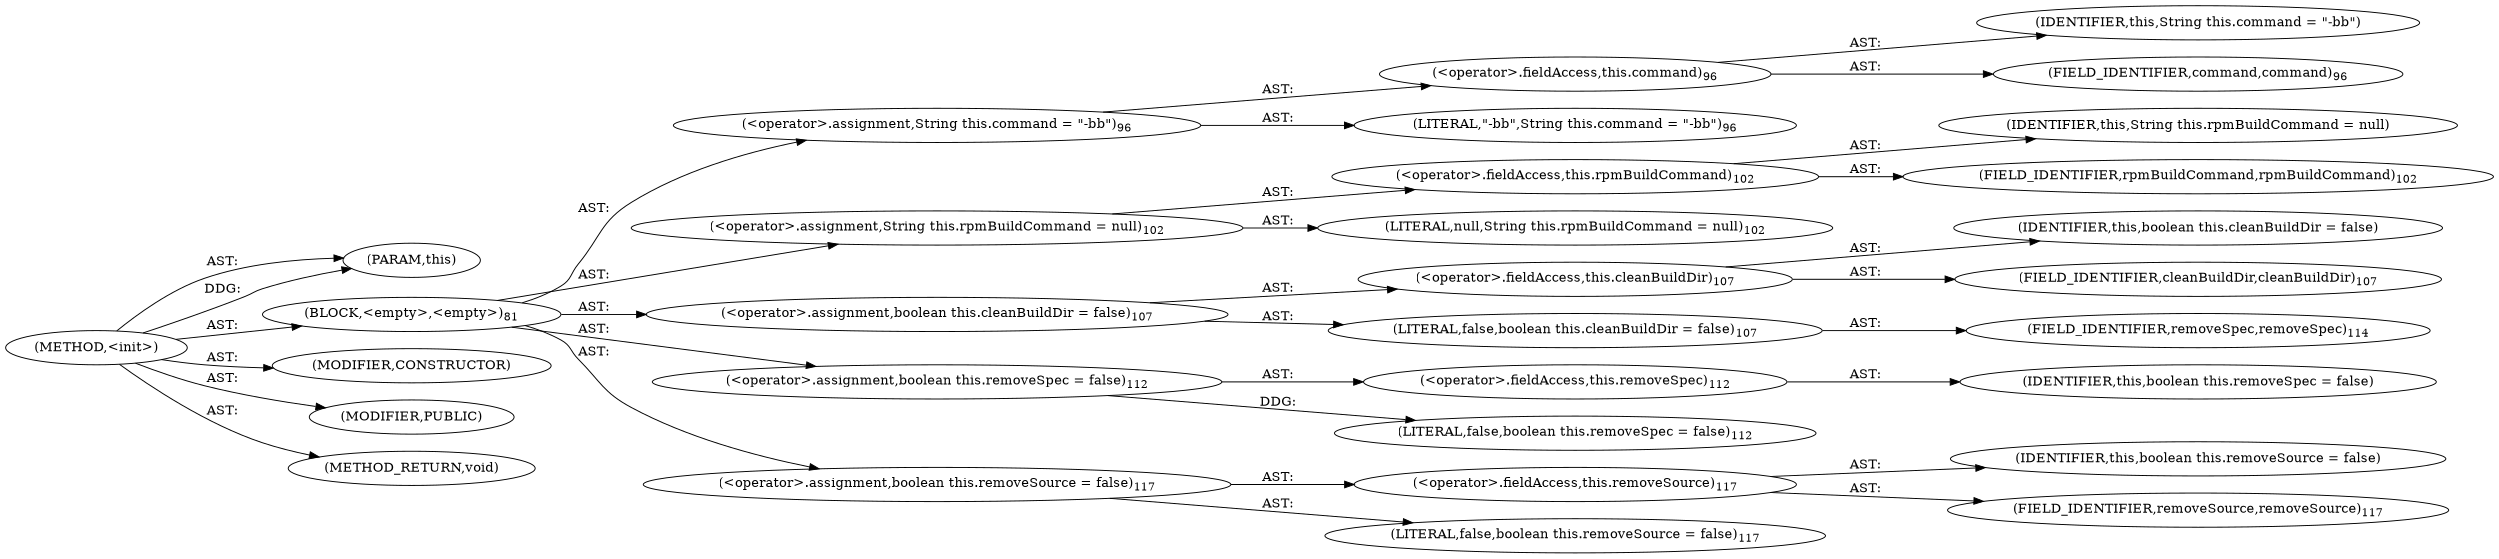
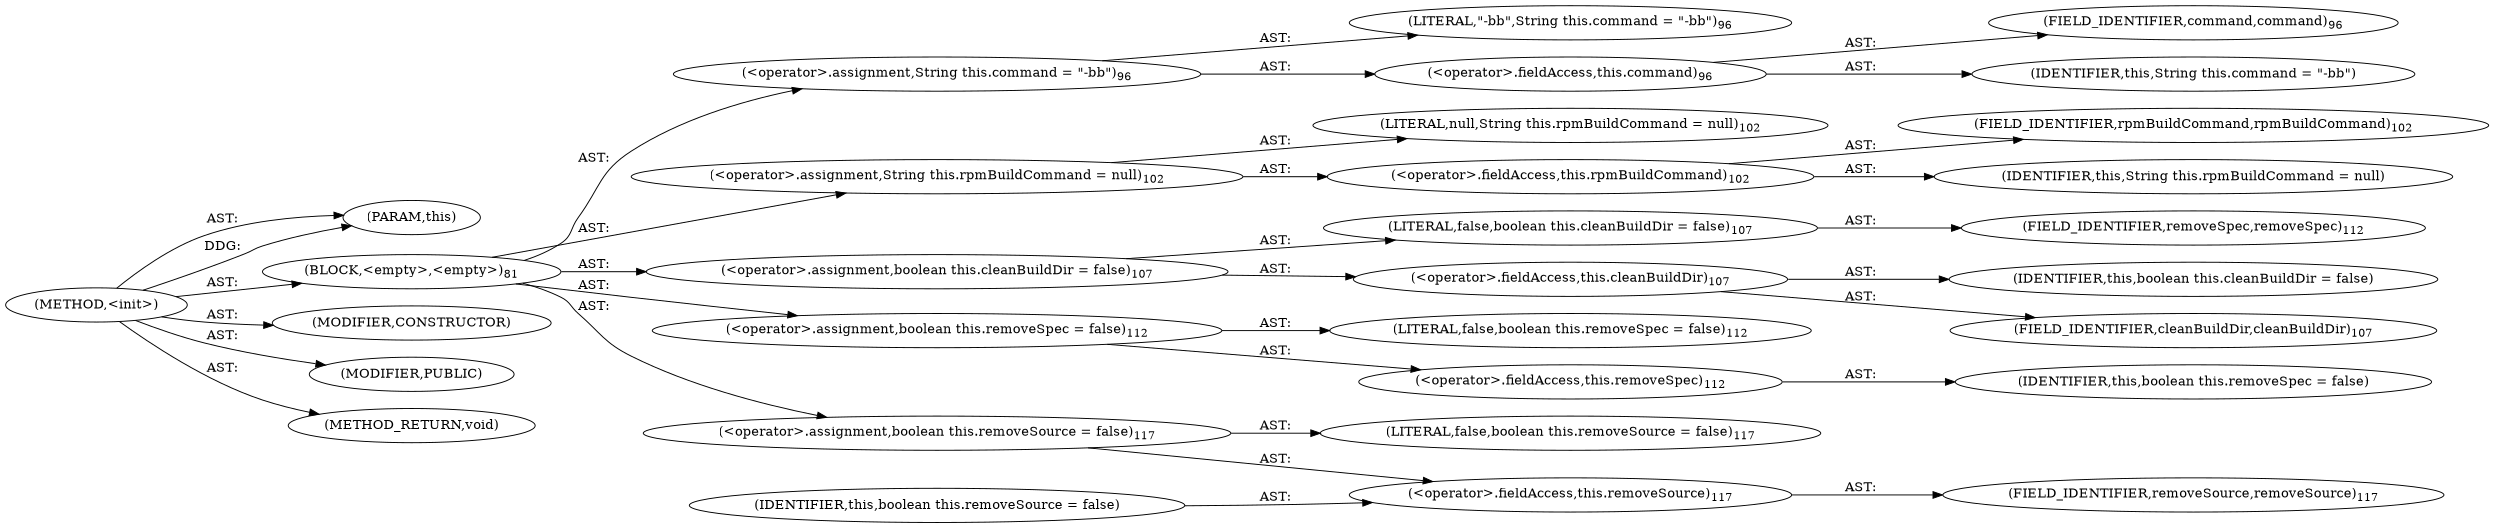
(2358, 329) -> (2353, 227)
(1280, 402) -> (1278, 323)
(1873, 472) -> (1274, 505)
